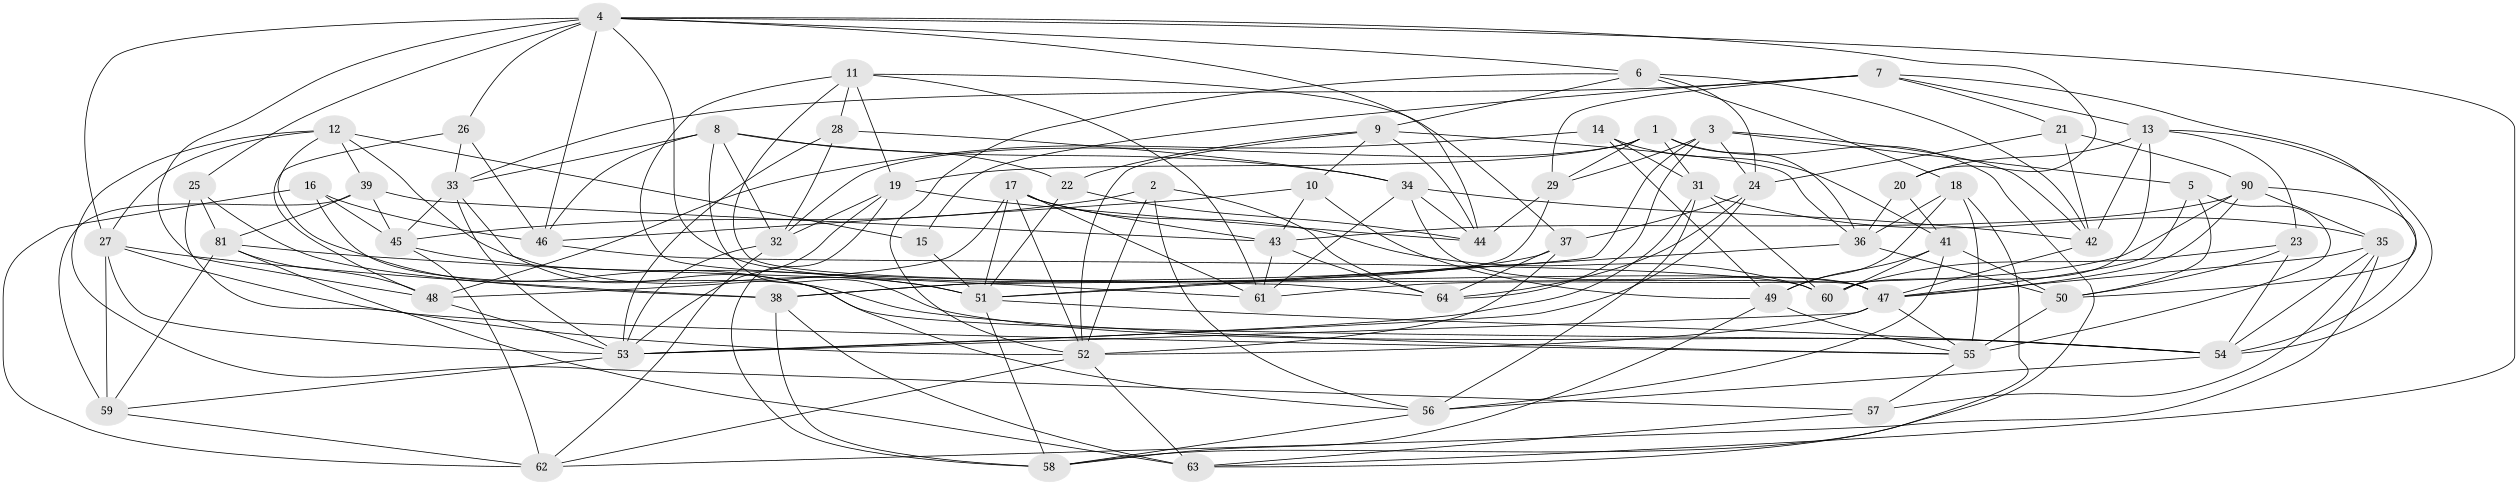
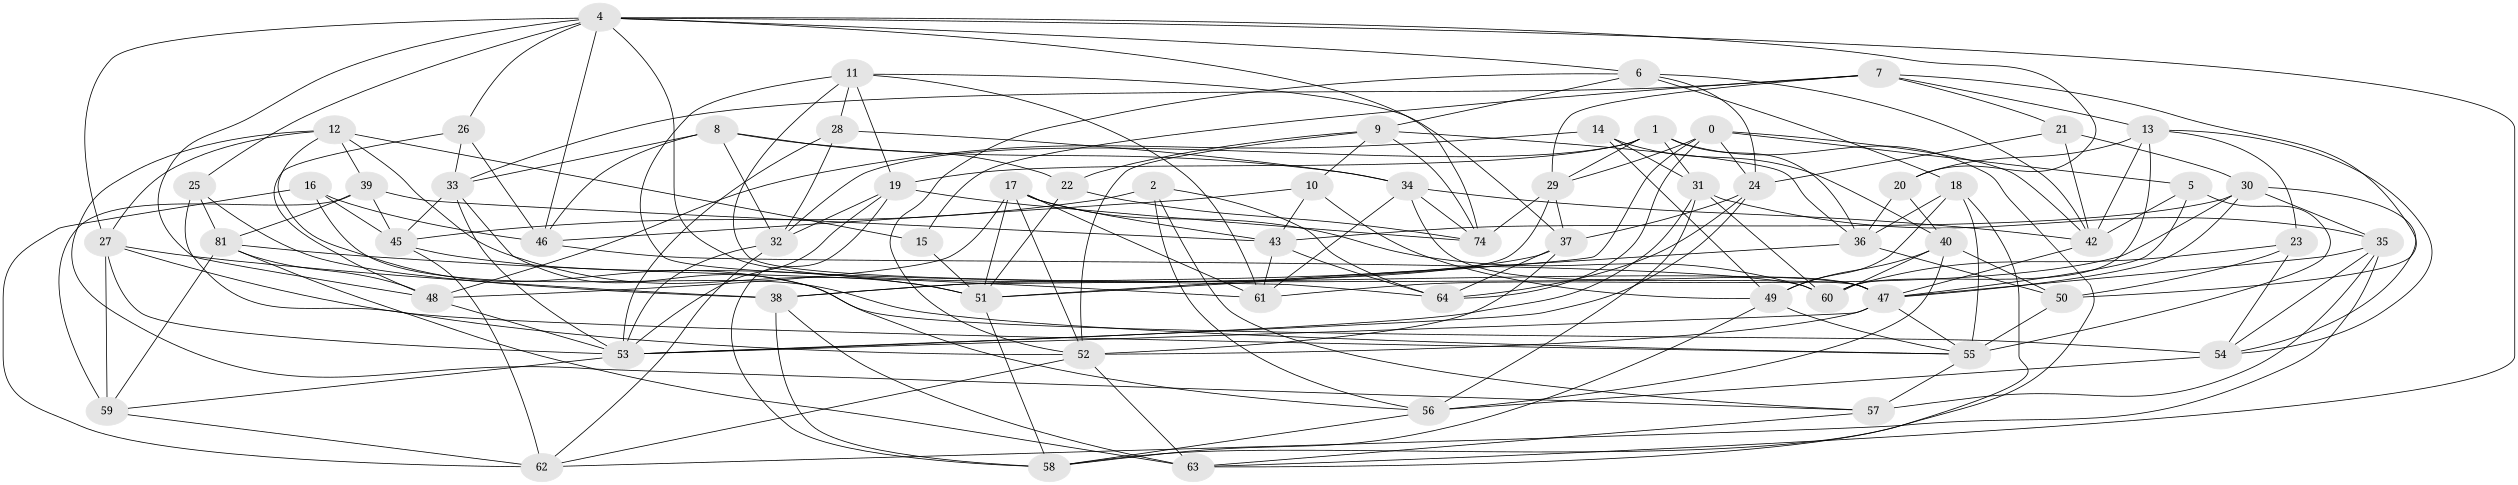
(1712, 130) -> (1712, 130)
(2247, 186) -> (2247, 186)
none -> (1560, 214)
(1480, 242) -> (1480, 242)
(1946, 242) -> (1946, 242)
(2197, 264) -> (2157, 206)
(1115, 270) -> (1471, 376)
(1631, 327) -> none
(1399, 339) -> none
